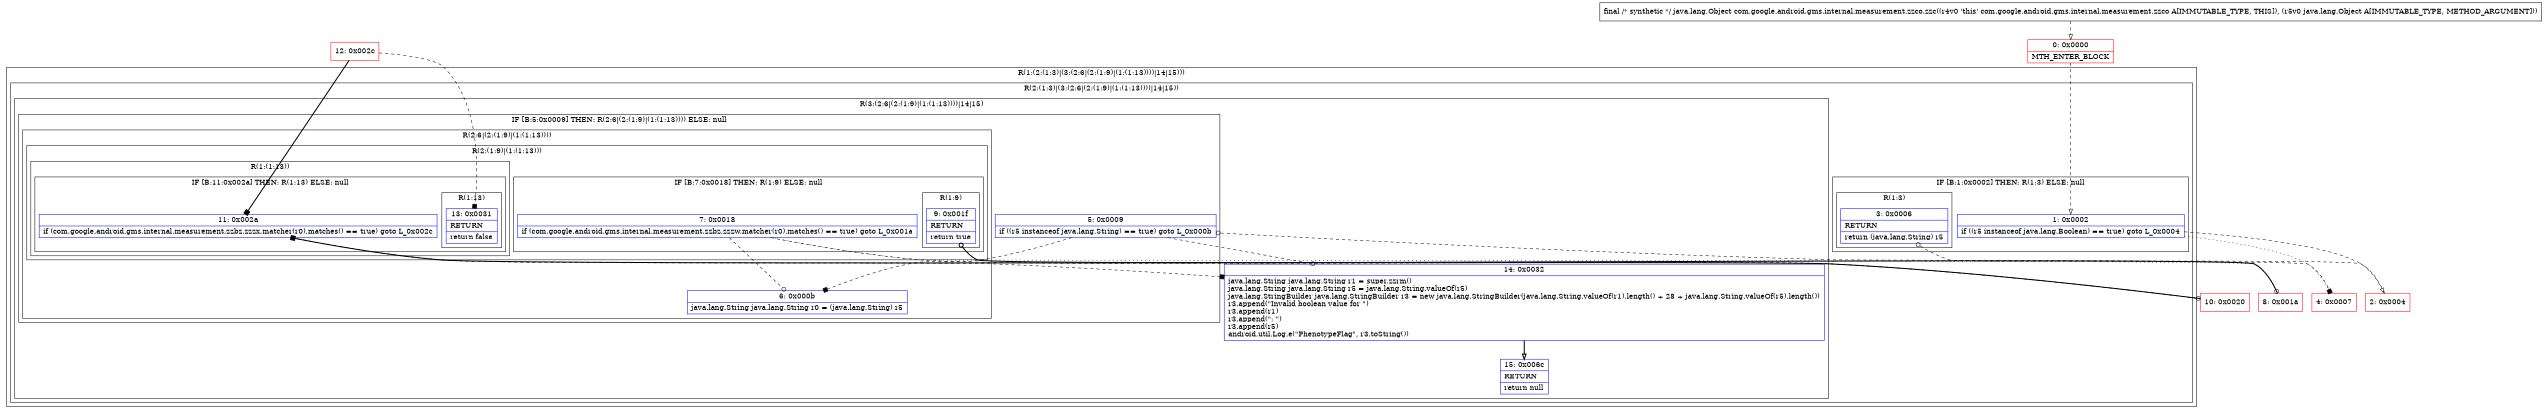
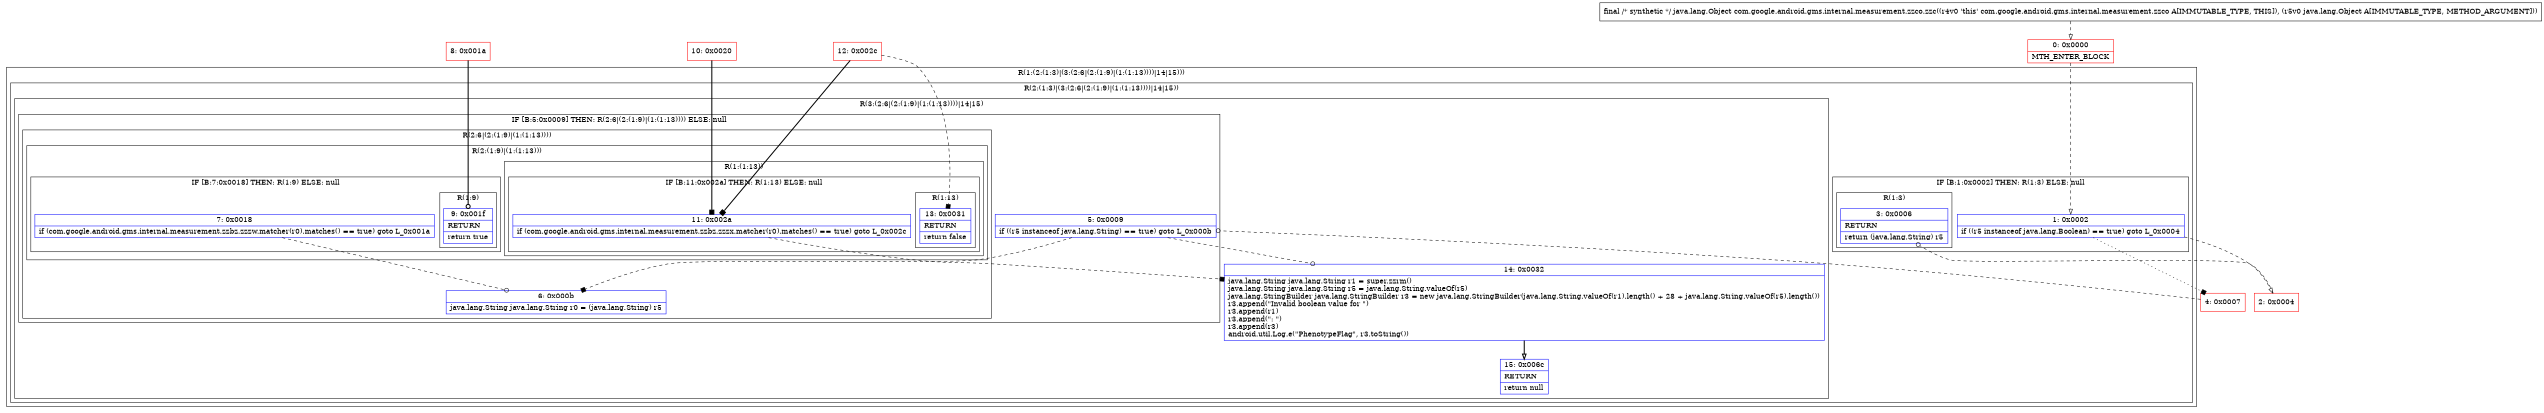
(1528, 260) -> none
(1483, 263) -> none
(1254, 327) -> (1254, 327)
